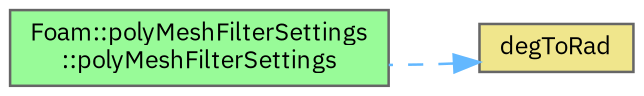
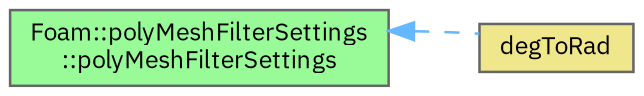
(421, 65) -> (447, 32)
